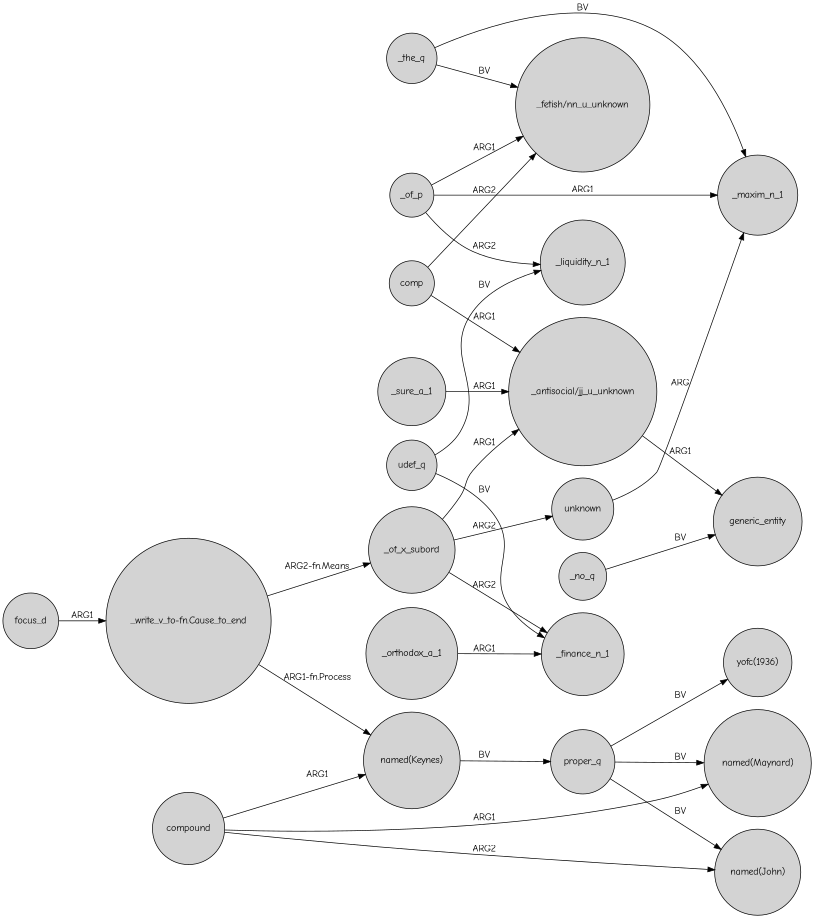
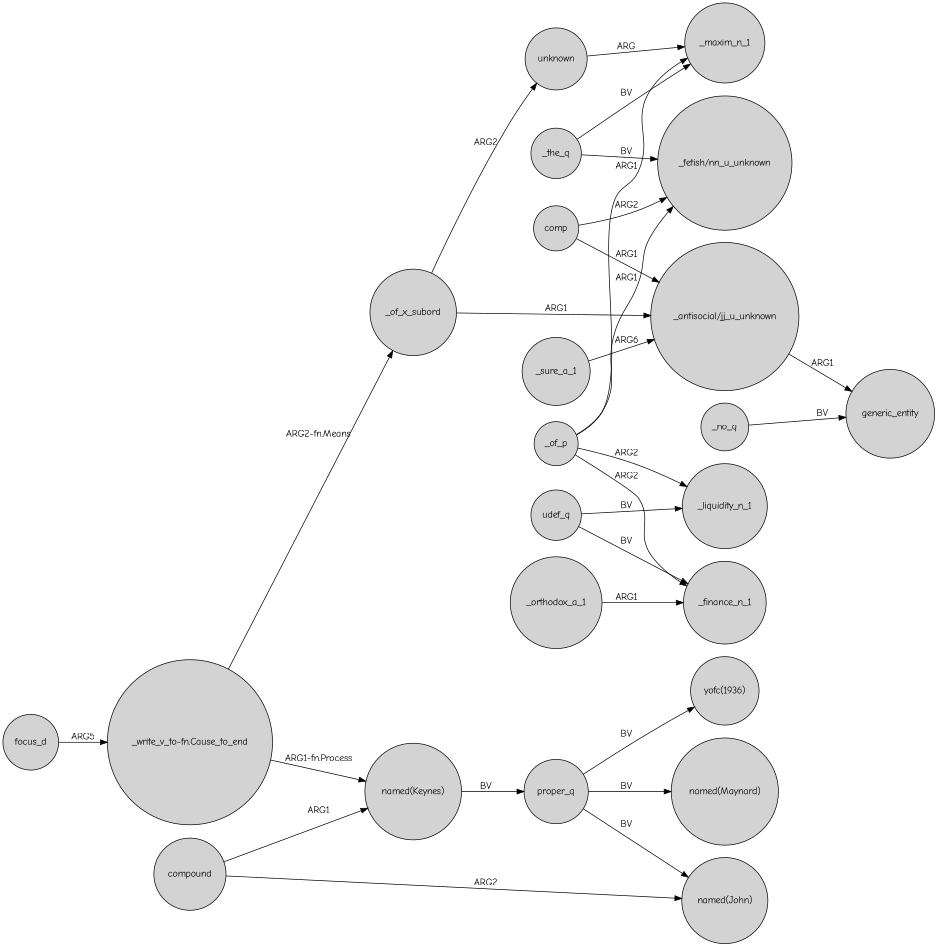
(484, 386) -> (626, 341)
(495, 601) -> (642, 504)
(82, 616) -> (83, 737)
(465, 826) -> none
